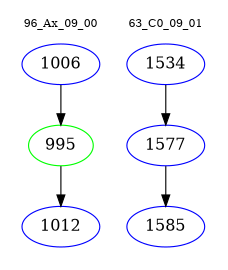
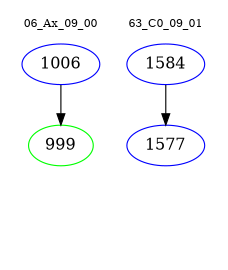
(61, 24) -> (61, 24)
(166, 64) -> (166, 64)
(61, 145) -> (61, 145)
(61, 227) -> none
(166, 227) -> none
